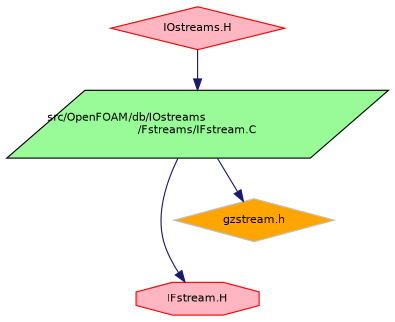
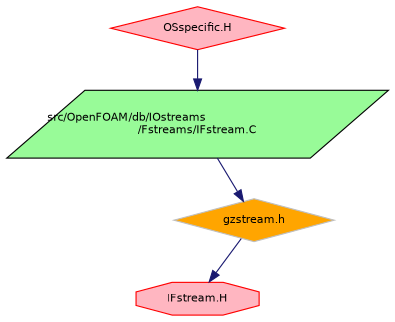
(198, 28) -> (198, 28)
(161, 216) -> (229, 256)
